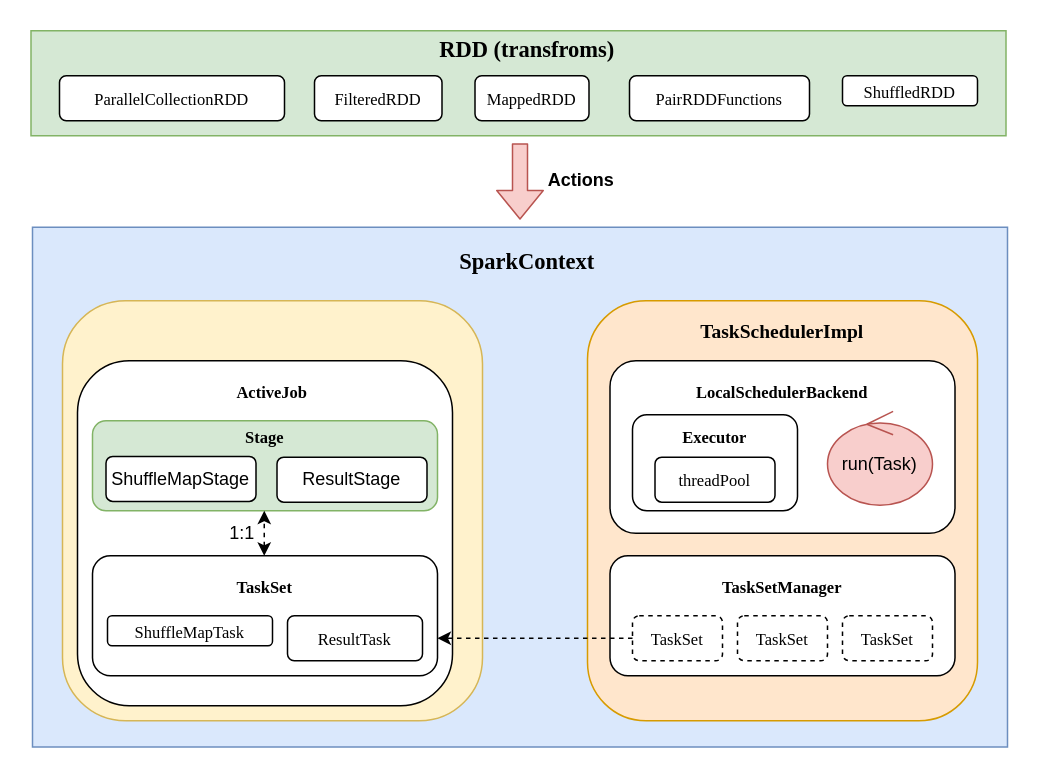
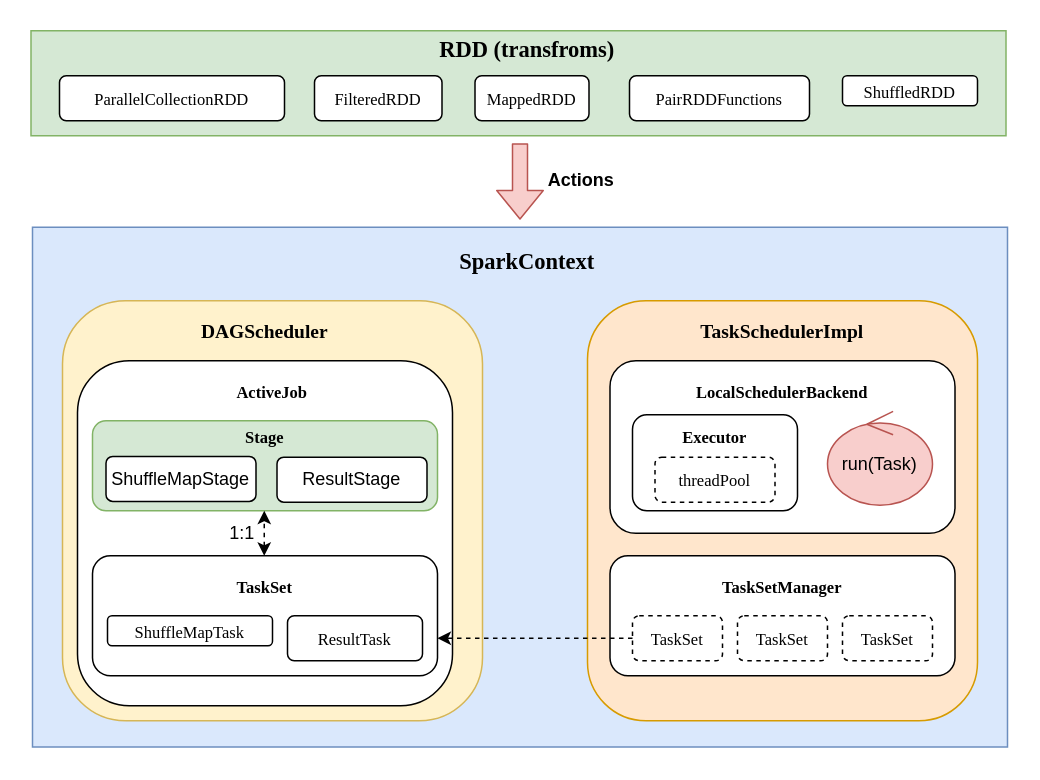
none -> (265, 331)
(715, 480) -> (715, 480)
